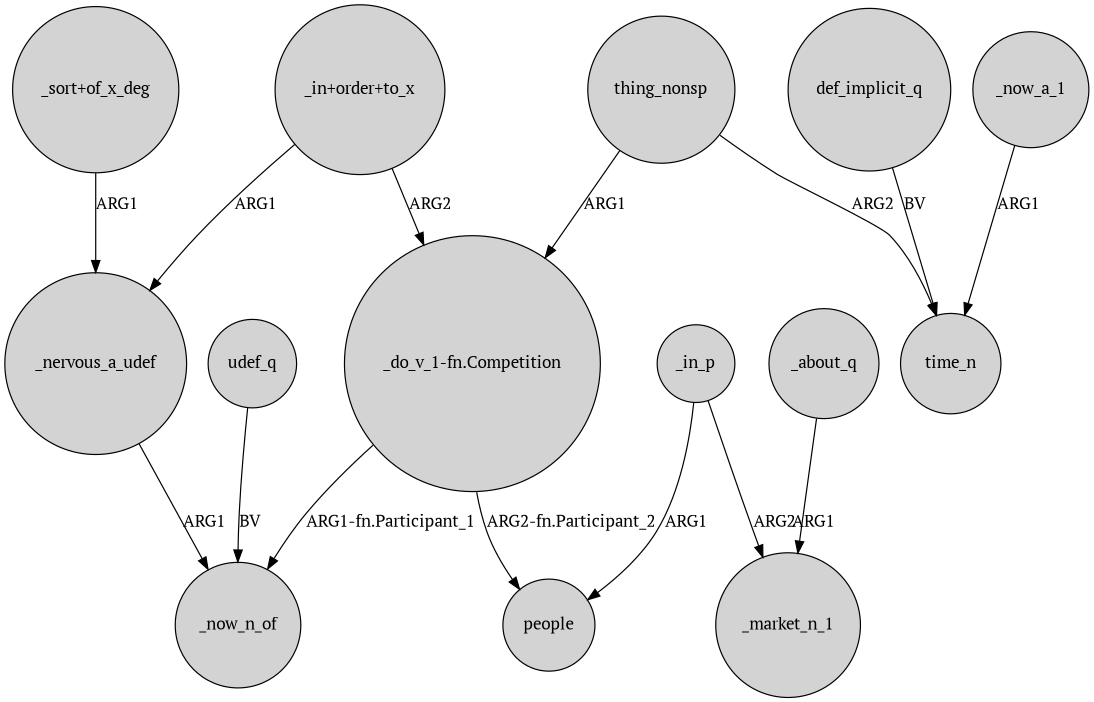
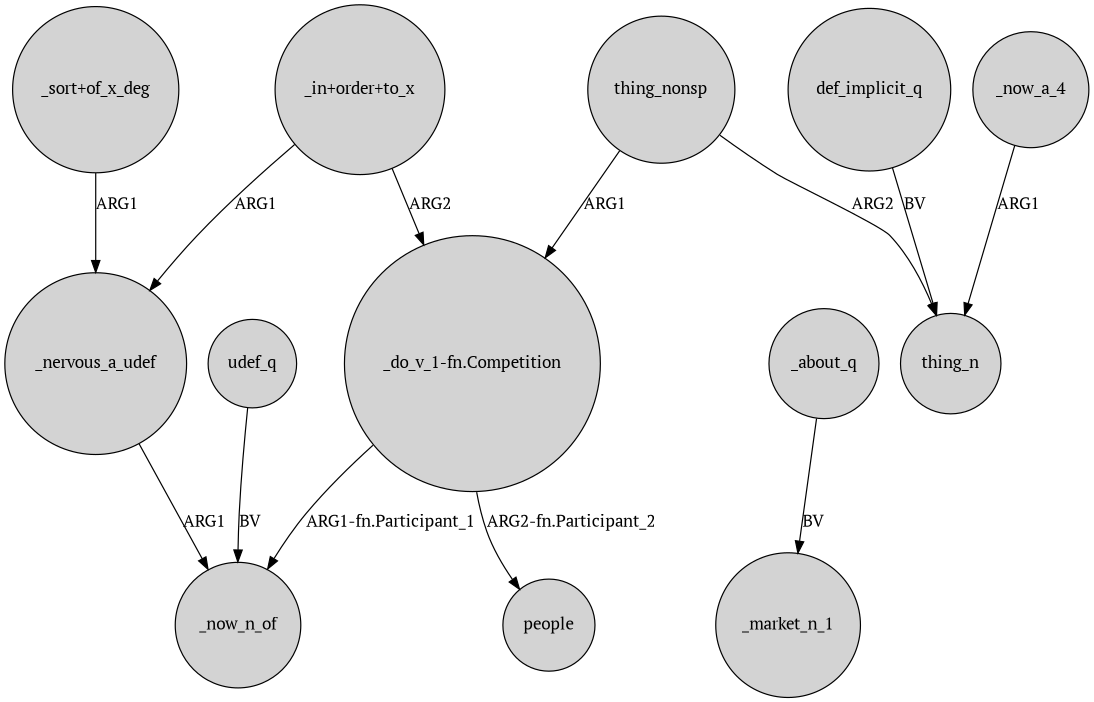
(1031, 90) -> (1031, 90)
(696, 364) -> none
(951, 364) -> (951, 364)
(814, 522) -> (814, 522)
